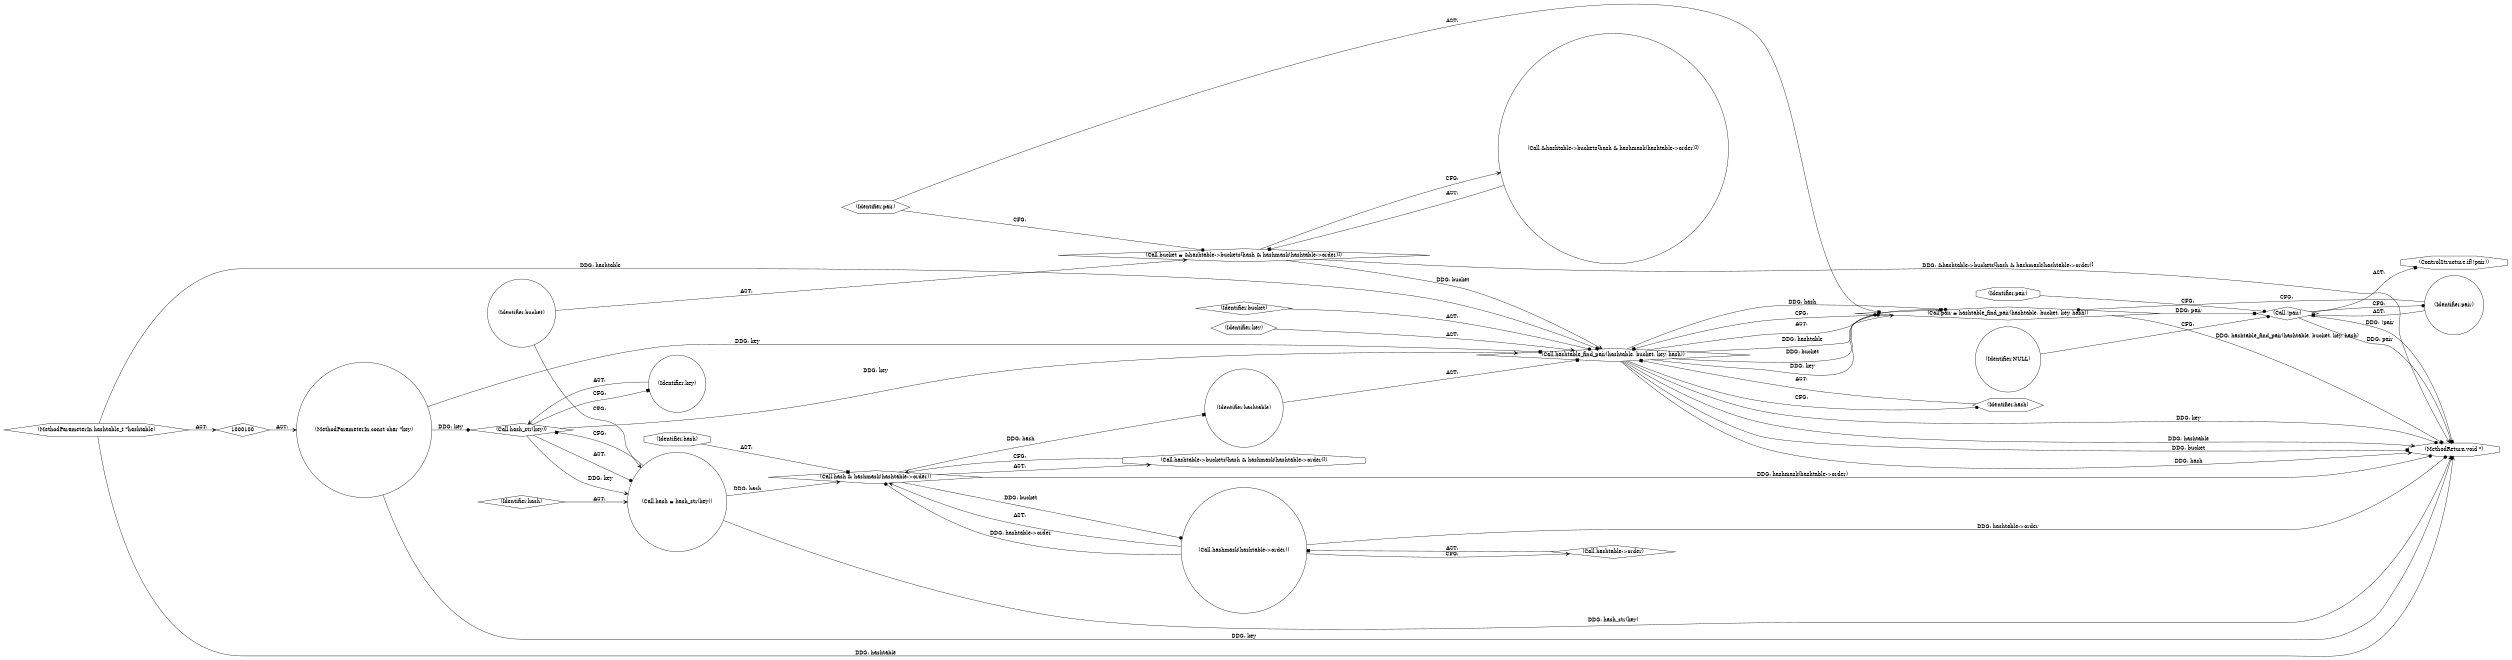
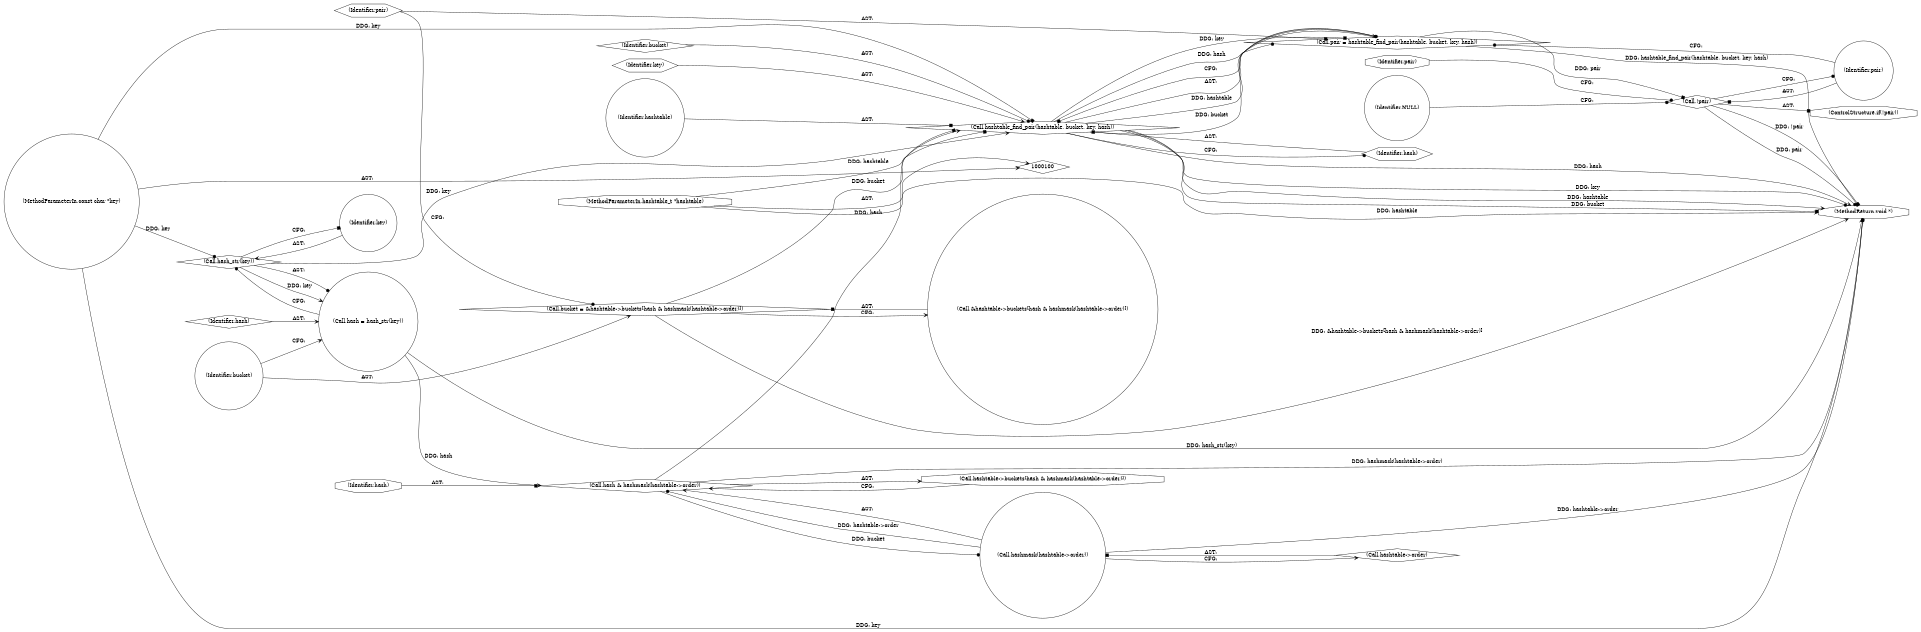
(97, 430) -> (645, 202)
(281, 430) -> (577, 180)
(1050, 441) -> (831, 320)
(604, 443) -> (275, 298)
